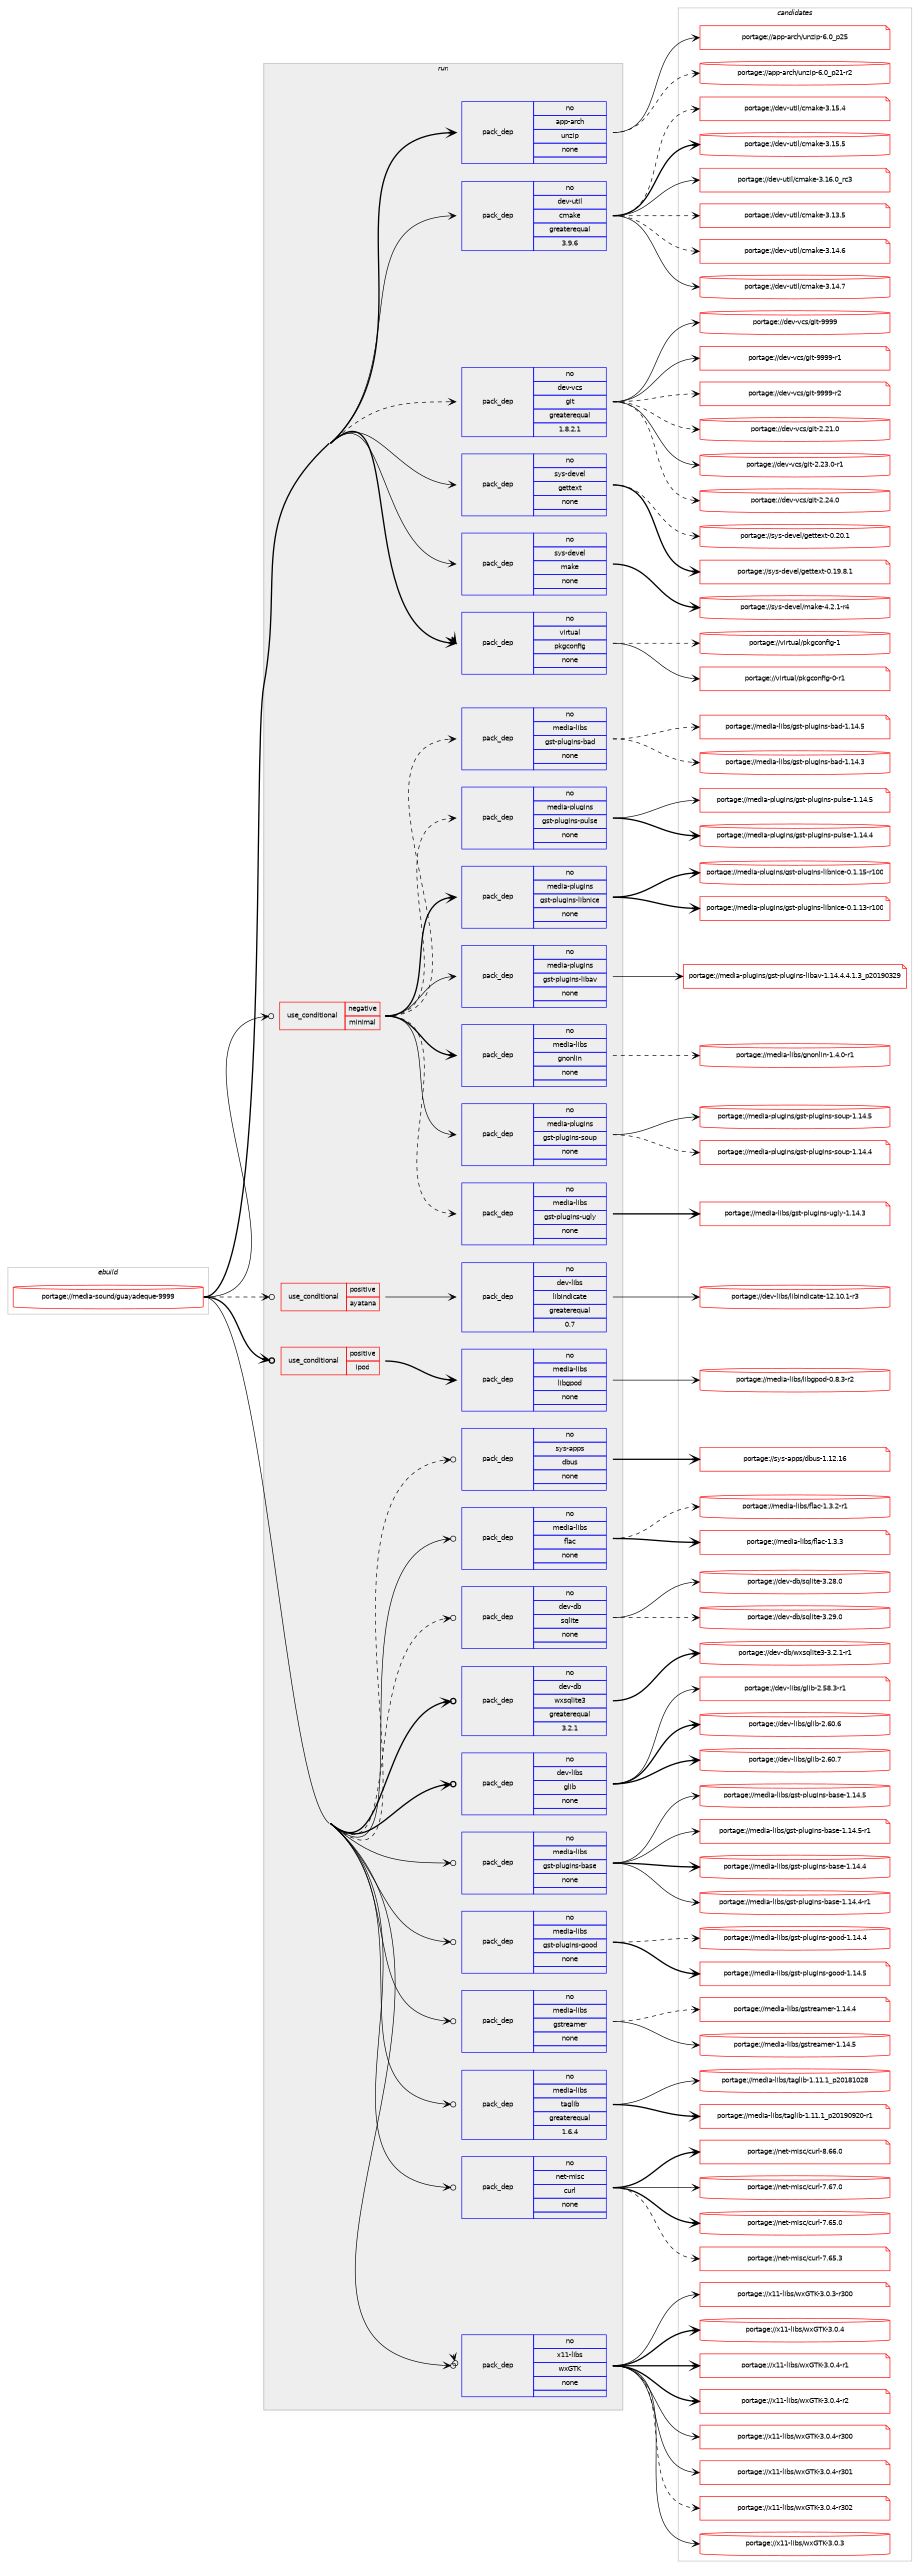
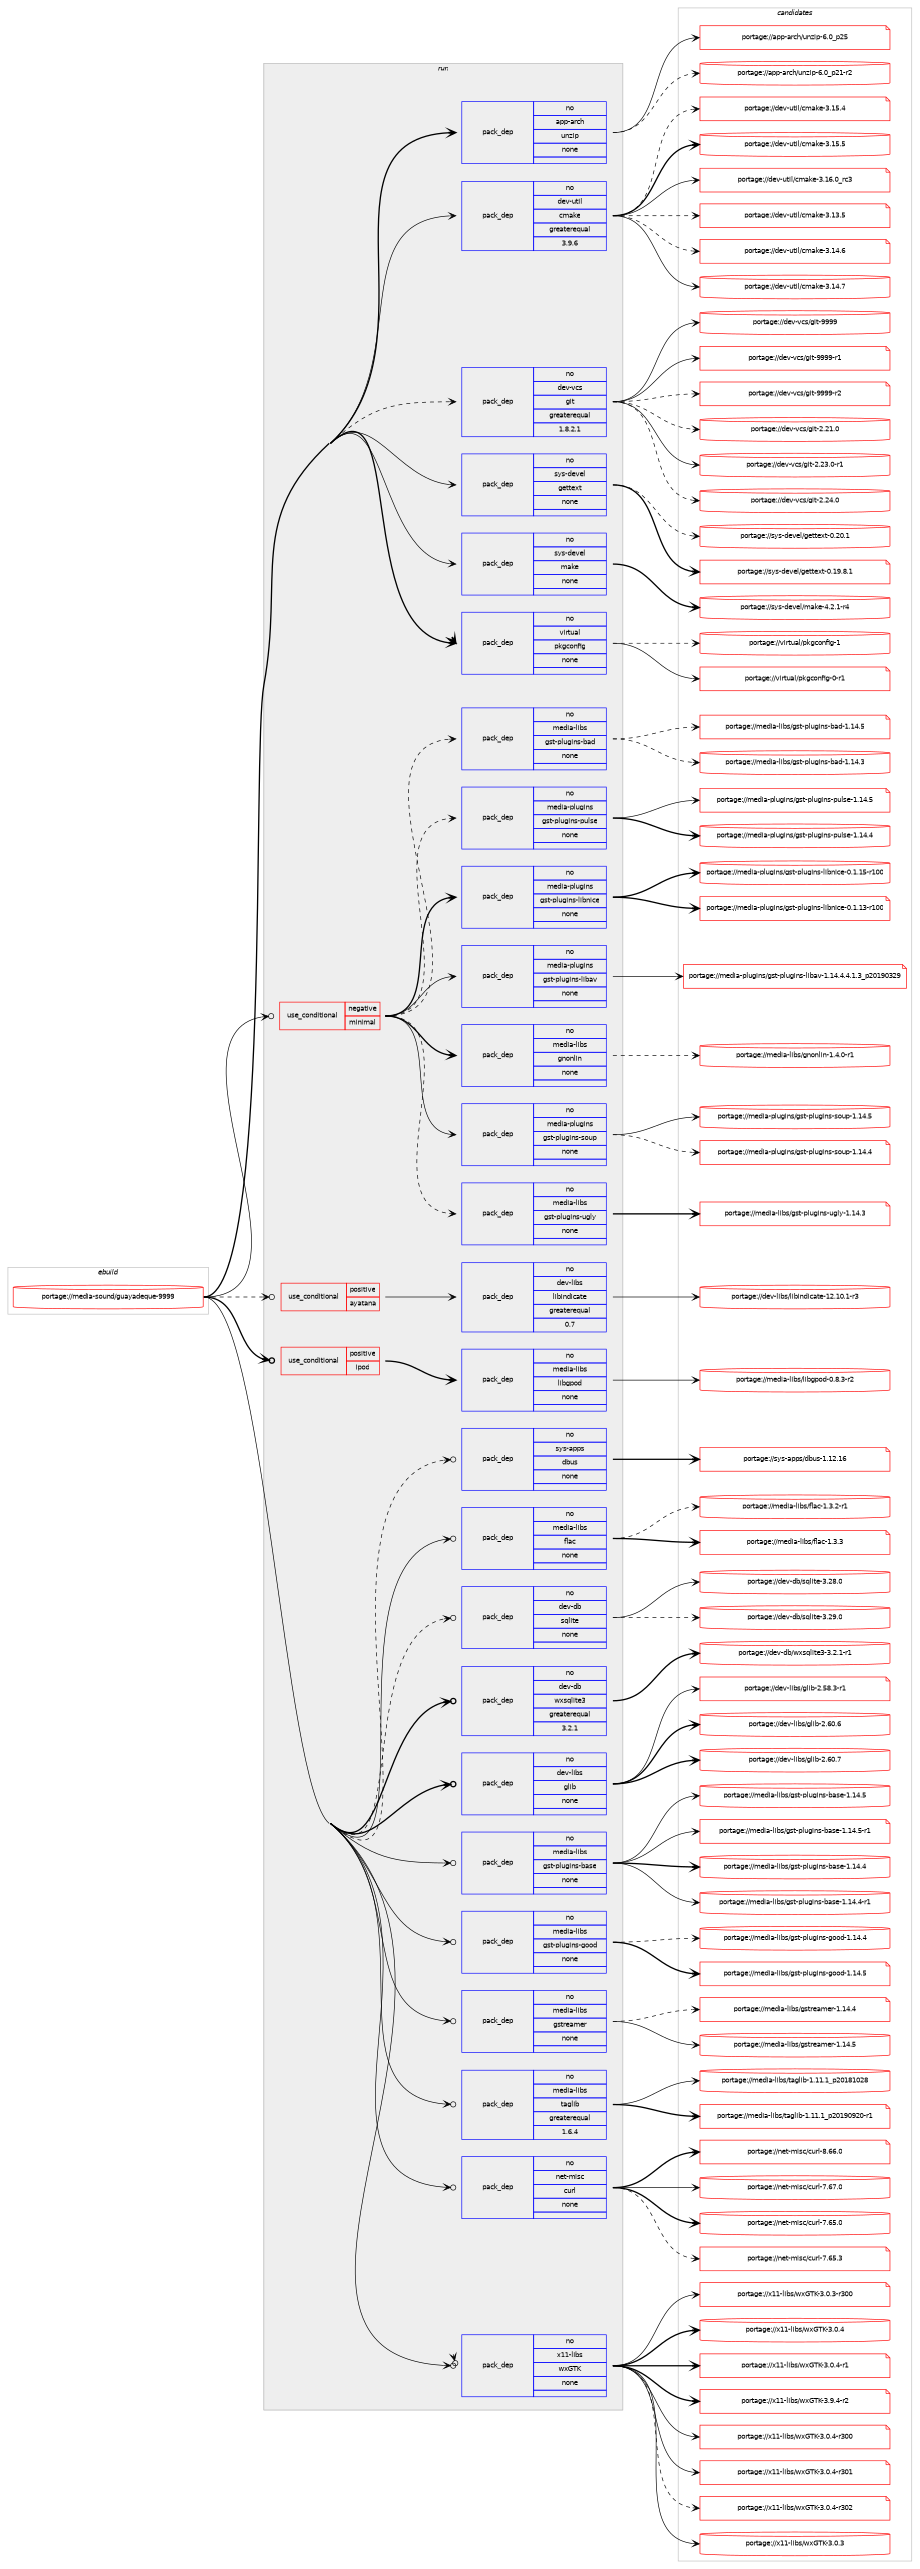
(795, 2401) -> (795, 2401)
